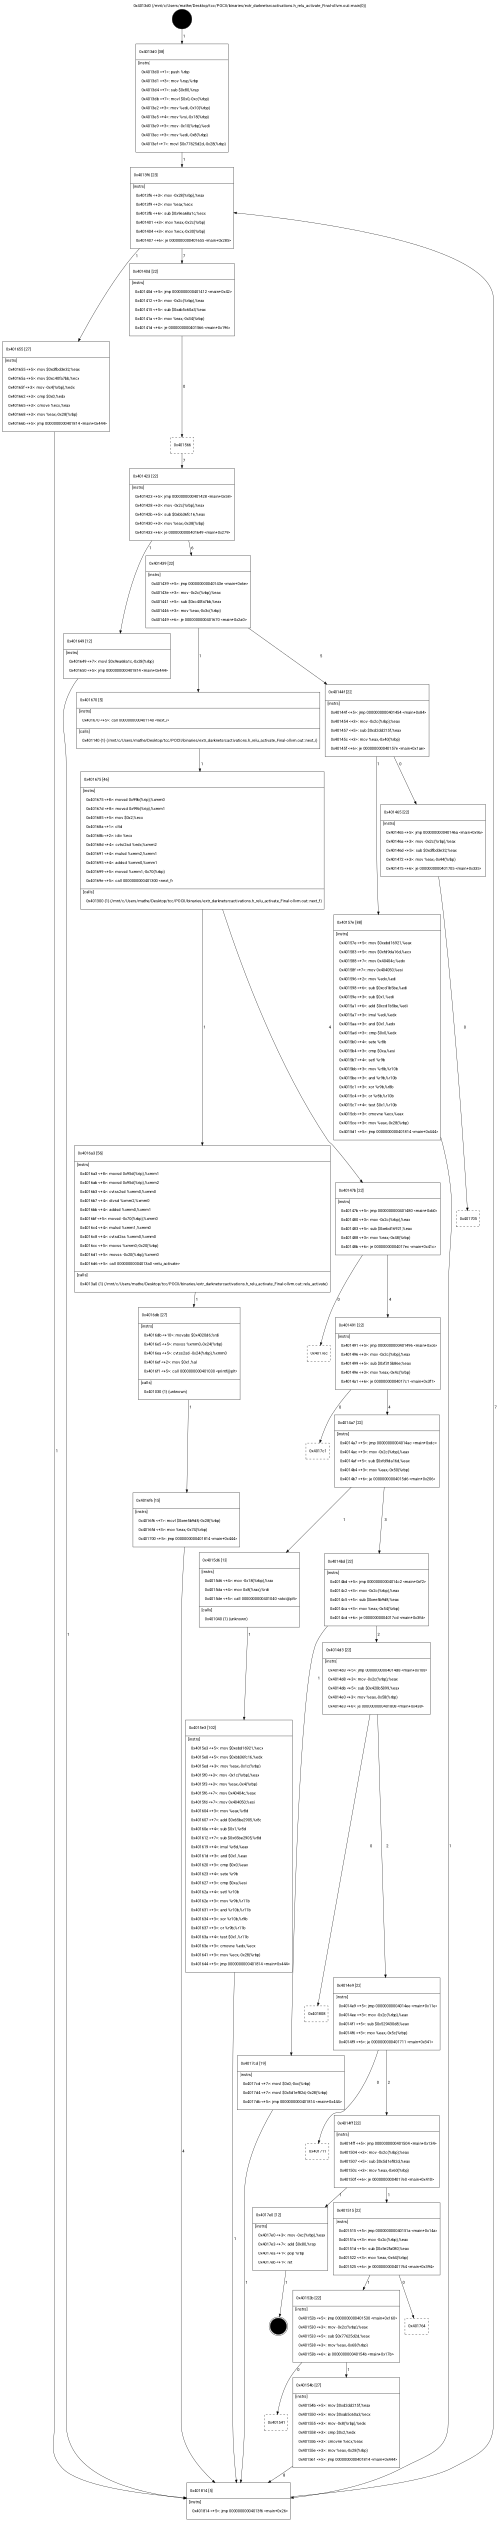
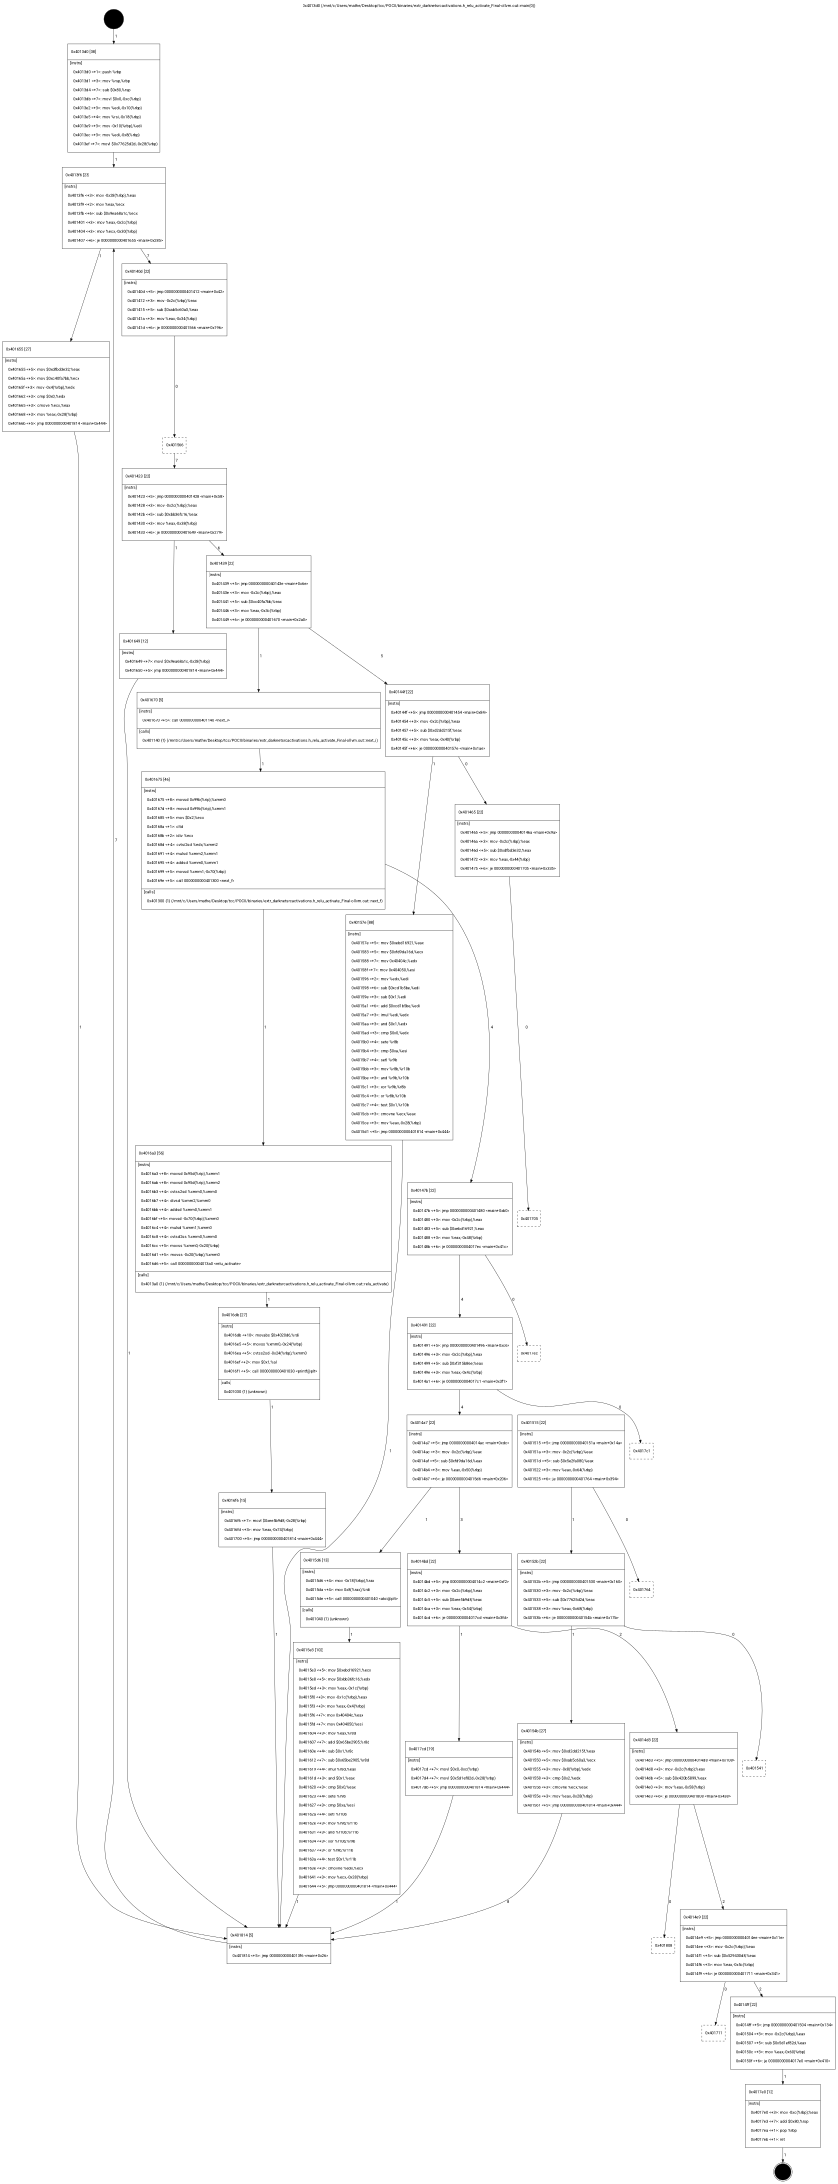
(183, 2152) -> (276, 1635)
(387, 2194) -> none
